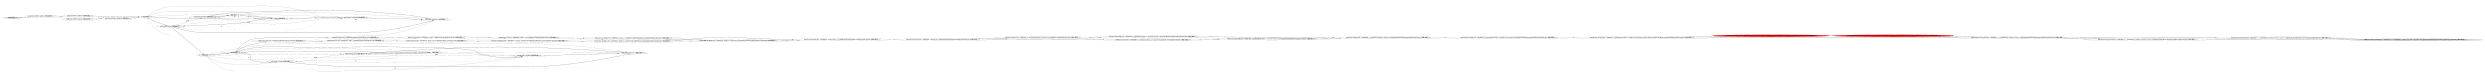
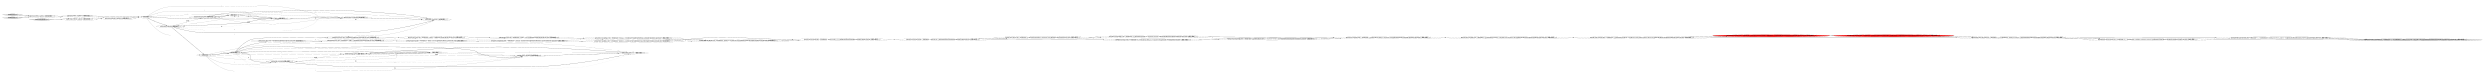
none -> (13, 15)
none -> (42, 20)
